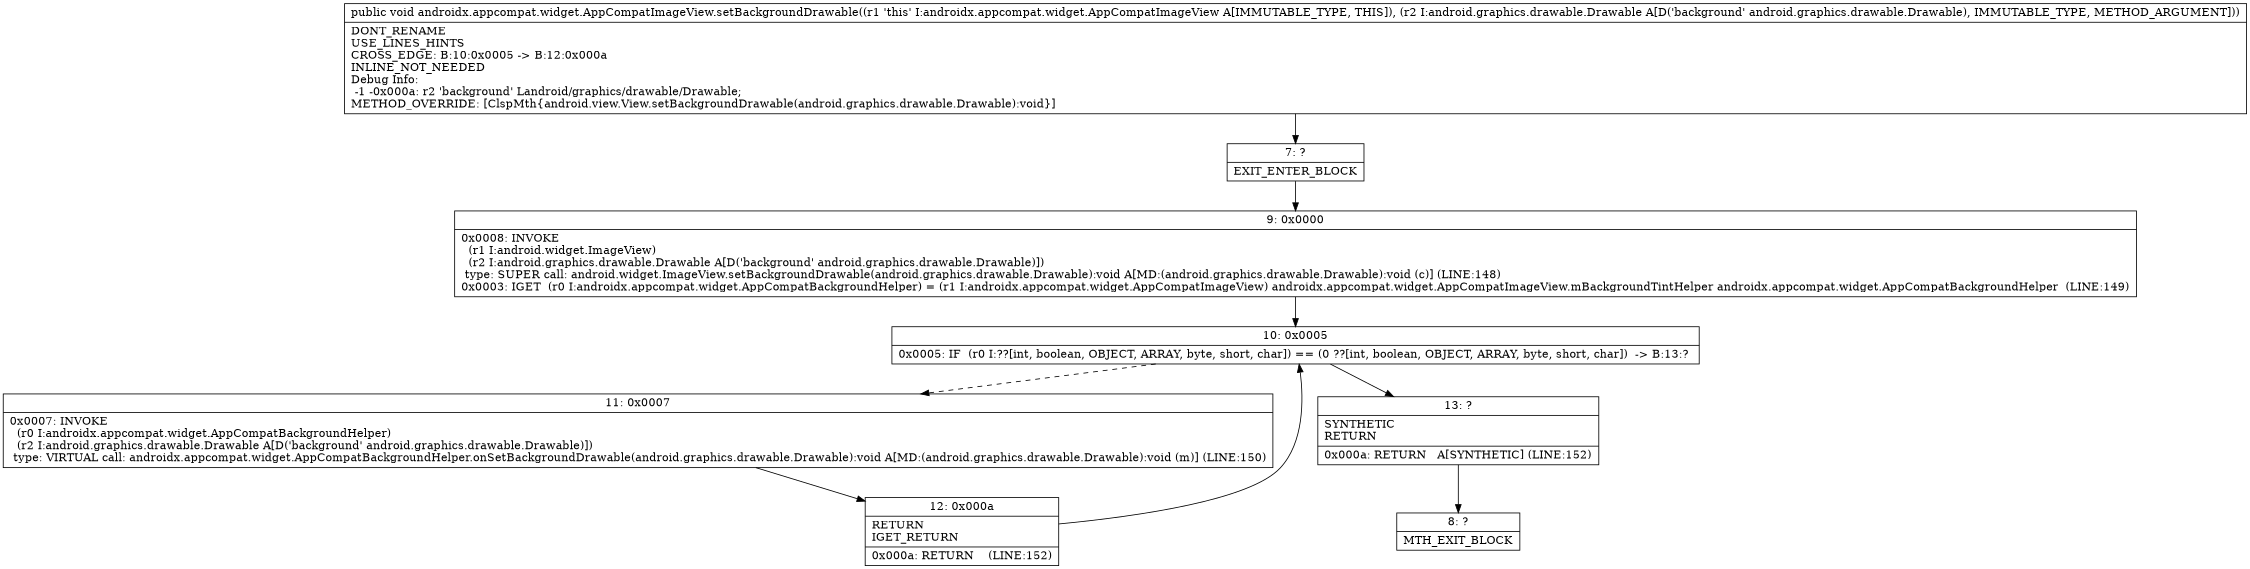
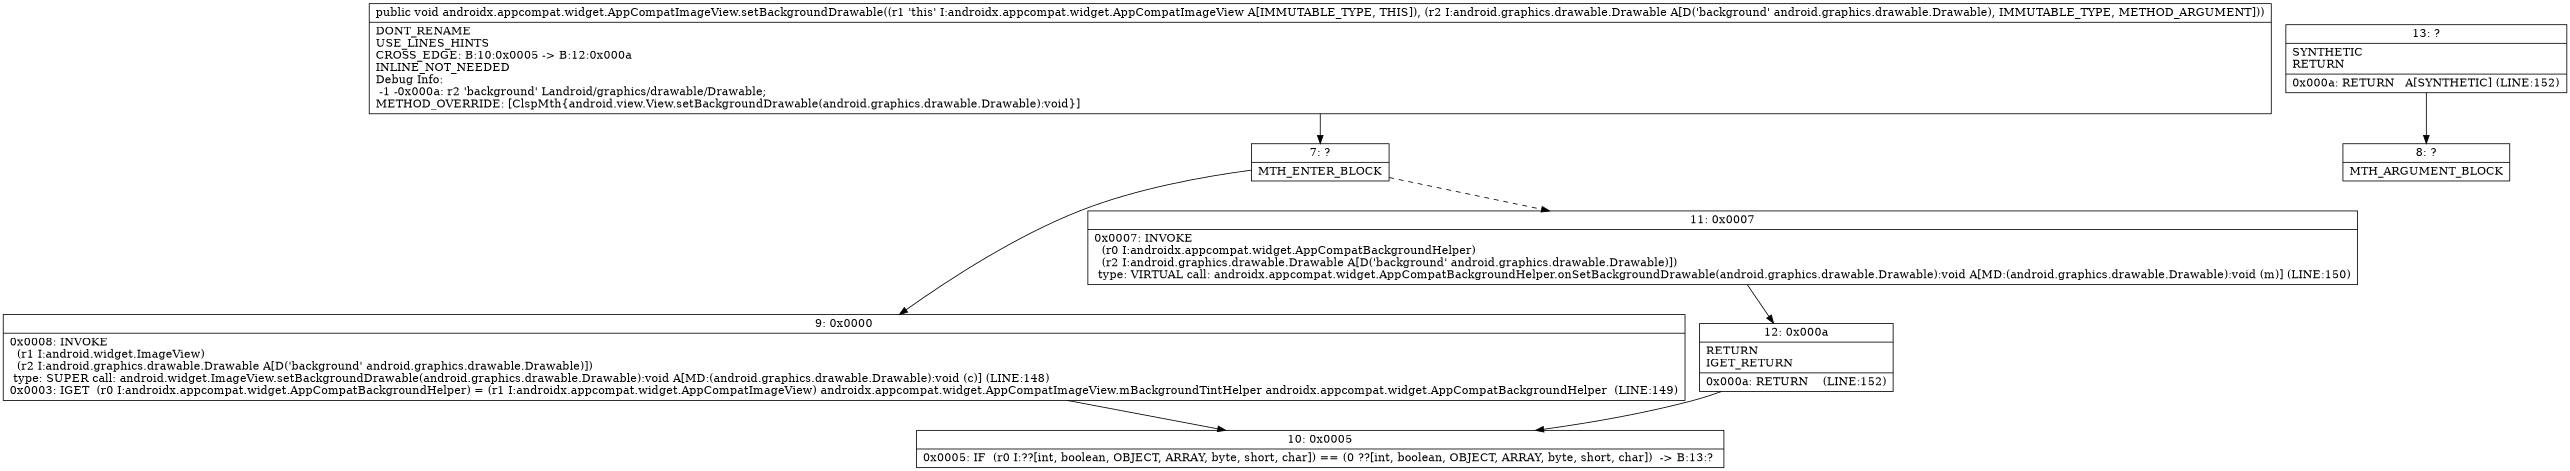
(1296, 171) -> (1320, 171)
(1042, 378) -> (1465, 193)
(1358, 378) -> none
(1458, 540) -> (2426, 171)
